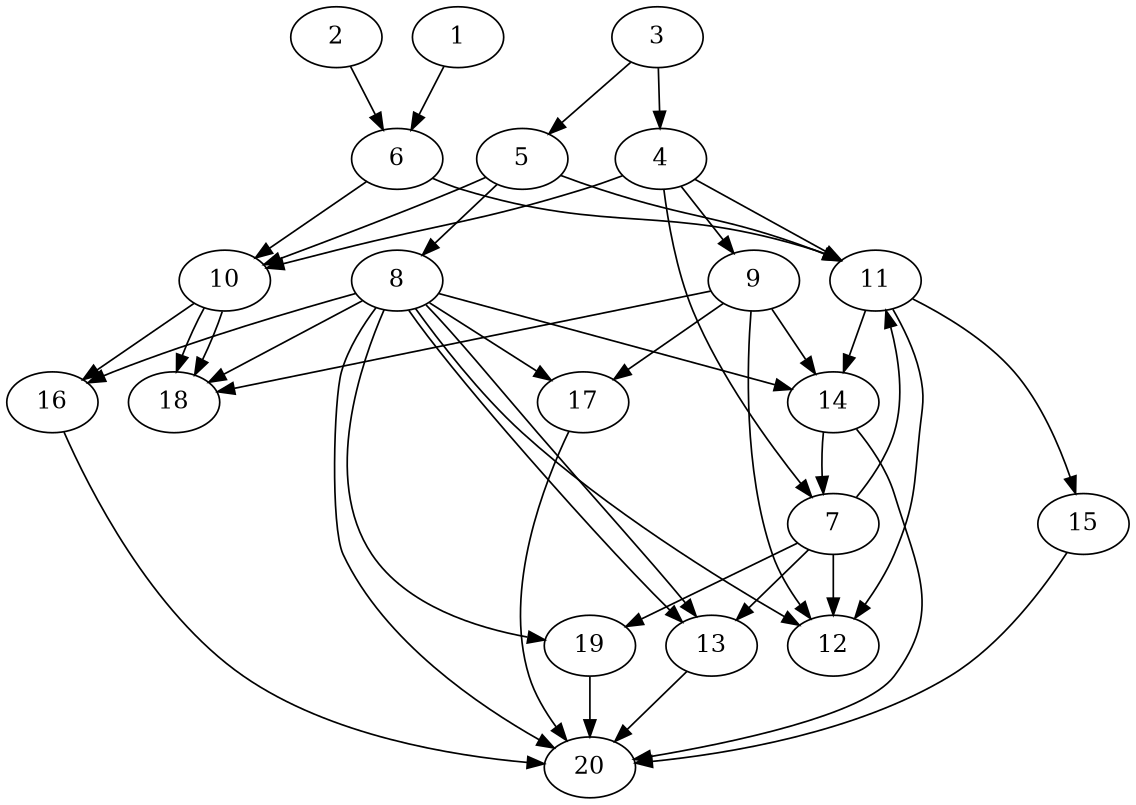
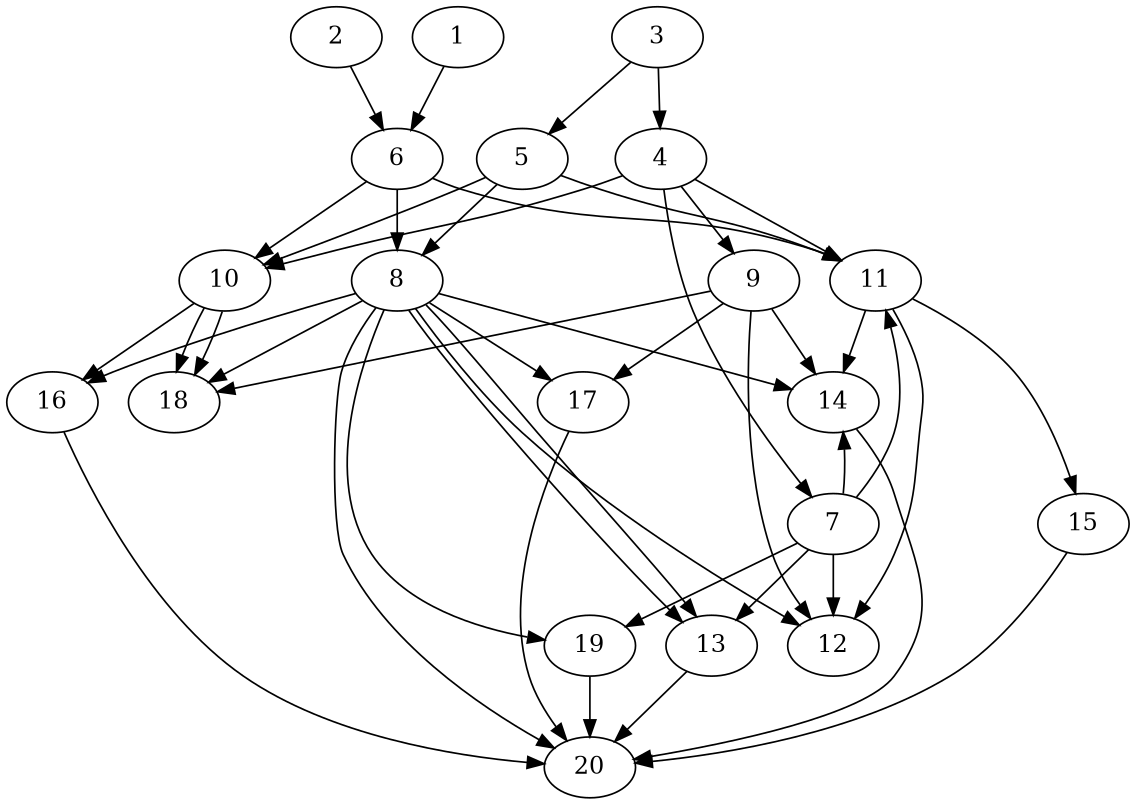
none -> (397, 203)
(822, 454) -> (845, 471)
